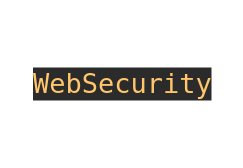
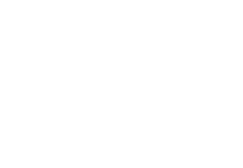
(121, 83) -> none
